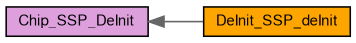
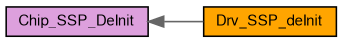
(277, 22) -> (270, 22)
